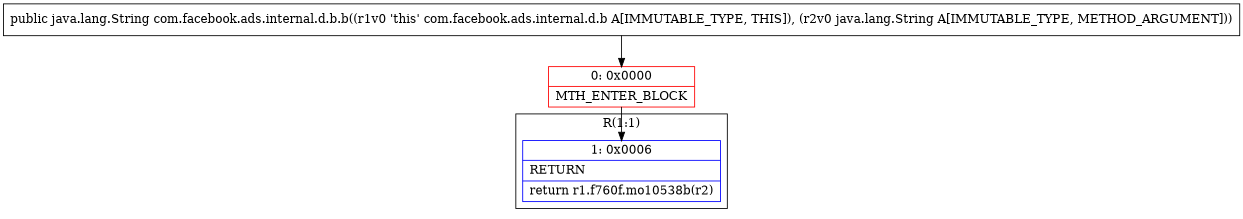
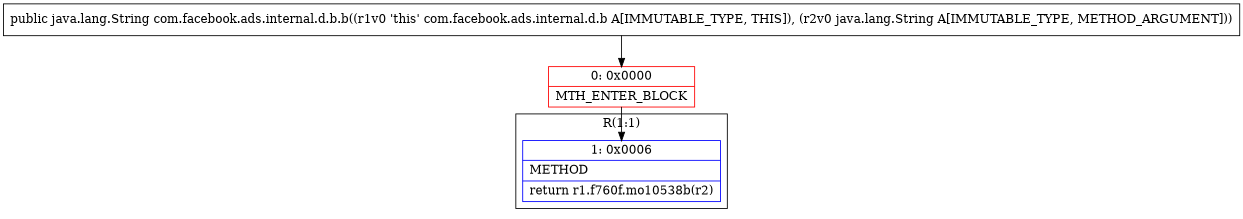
(558, 170) -> (559, 170)
